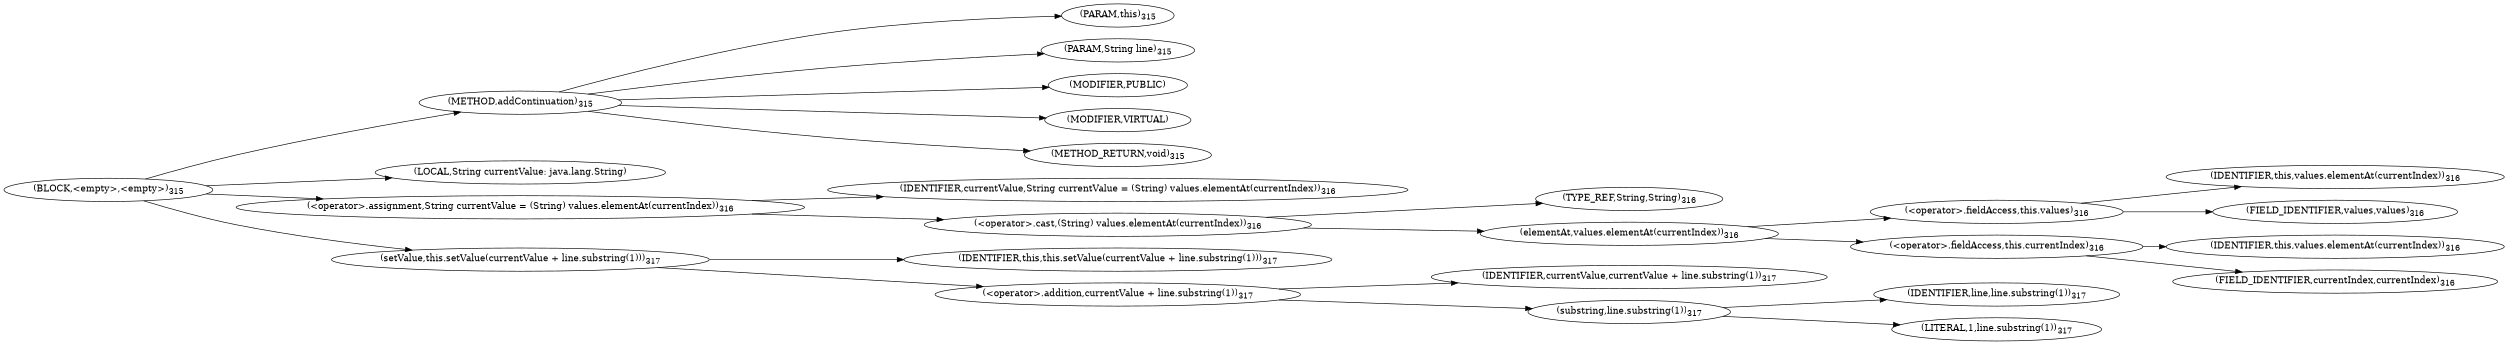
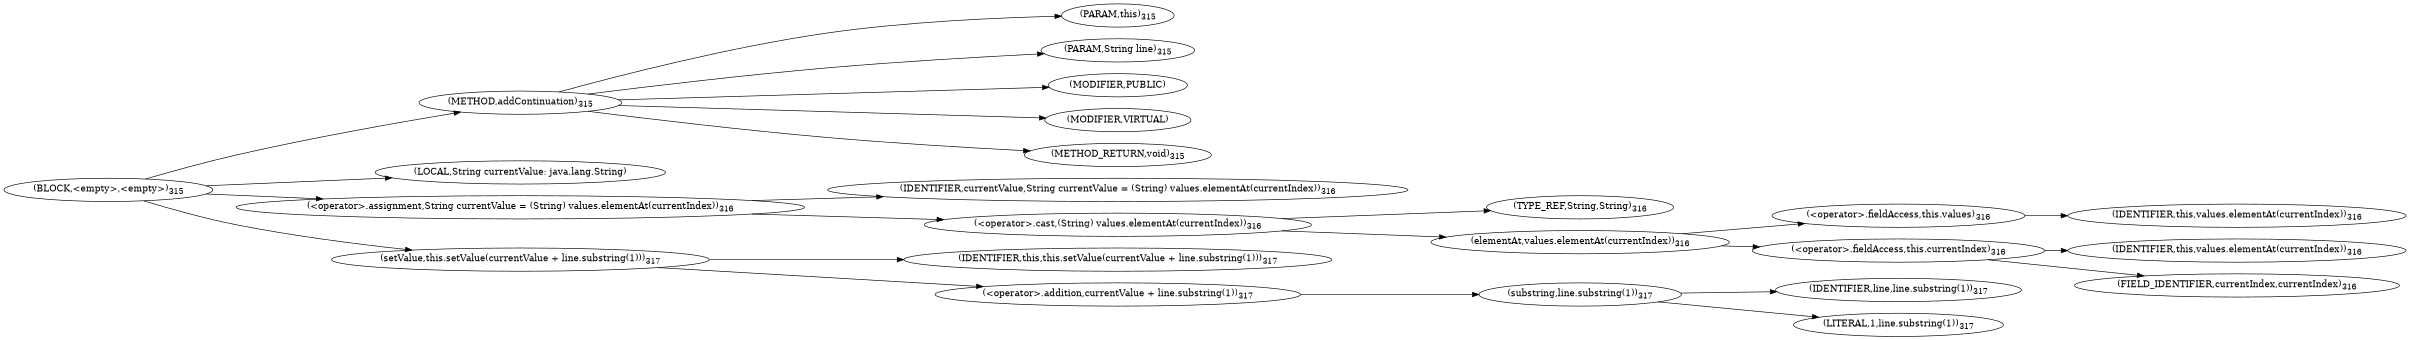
(2335, 212) -> none
(1629, 277) -> none
